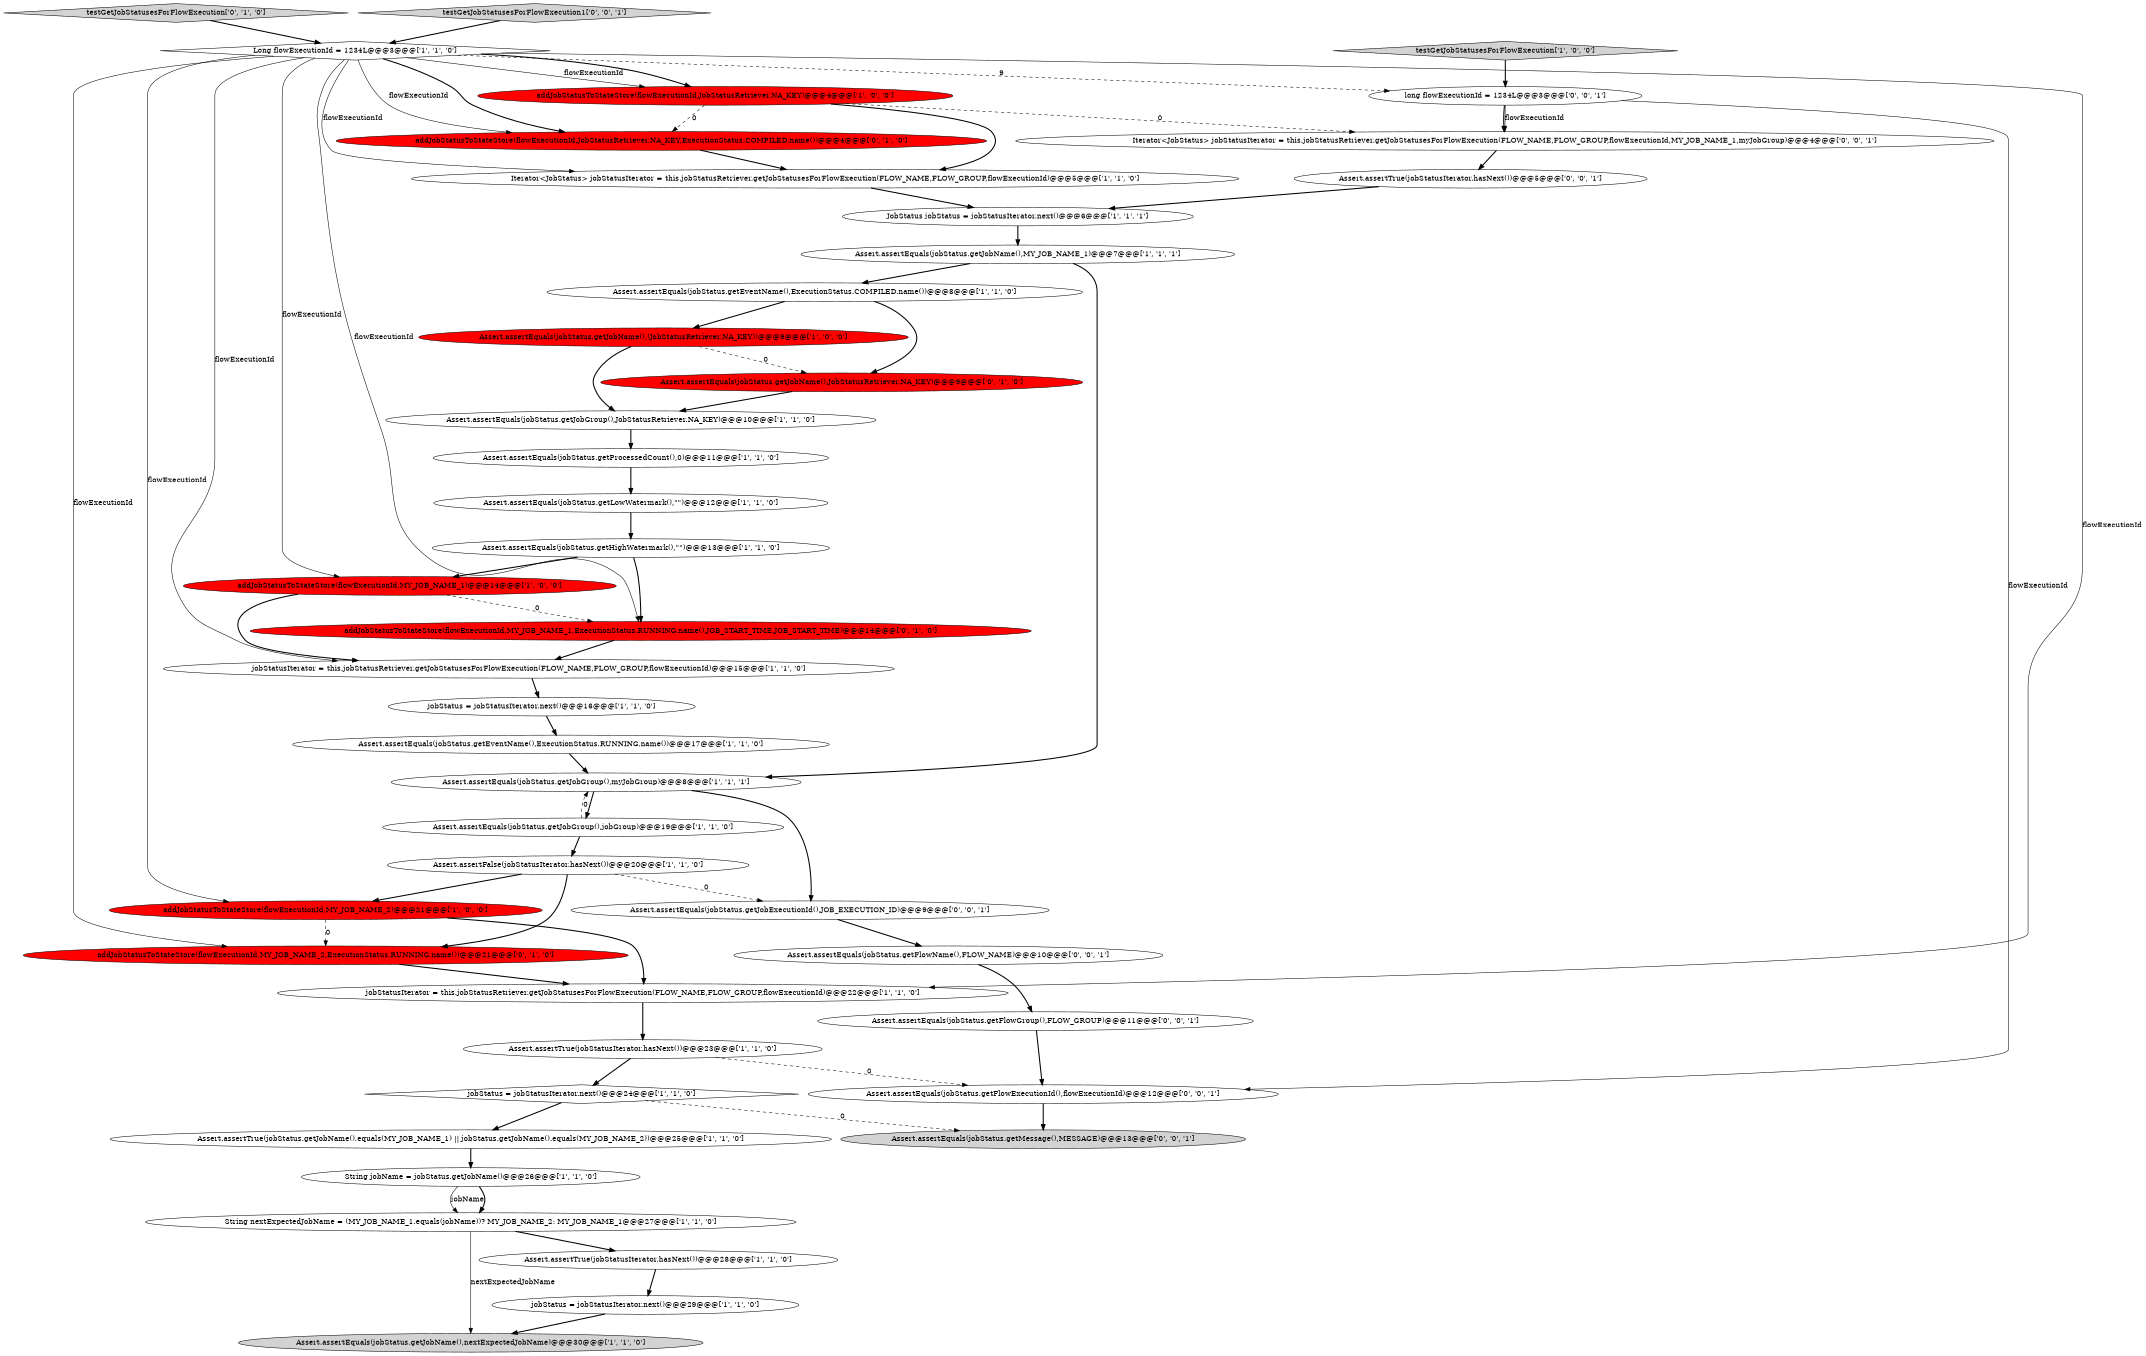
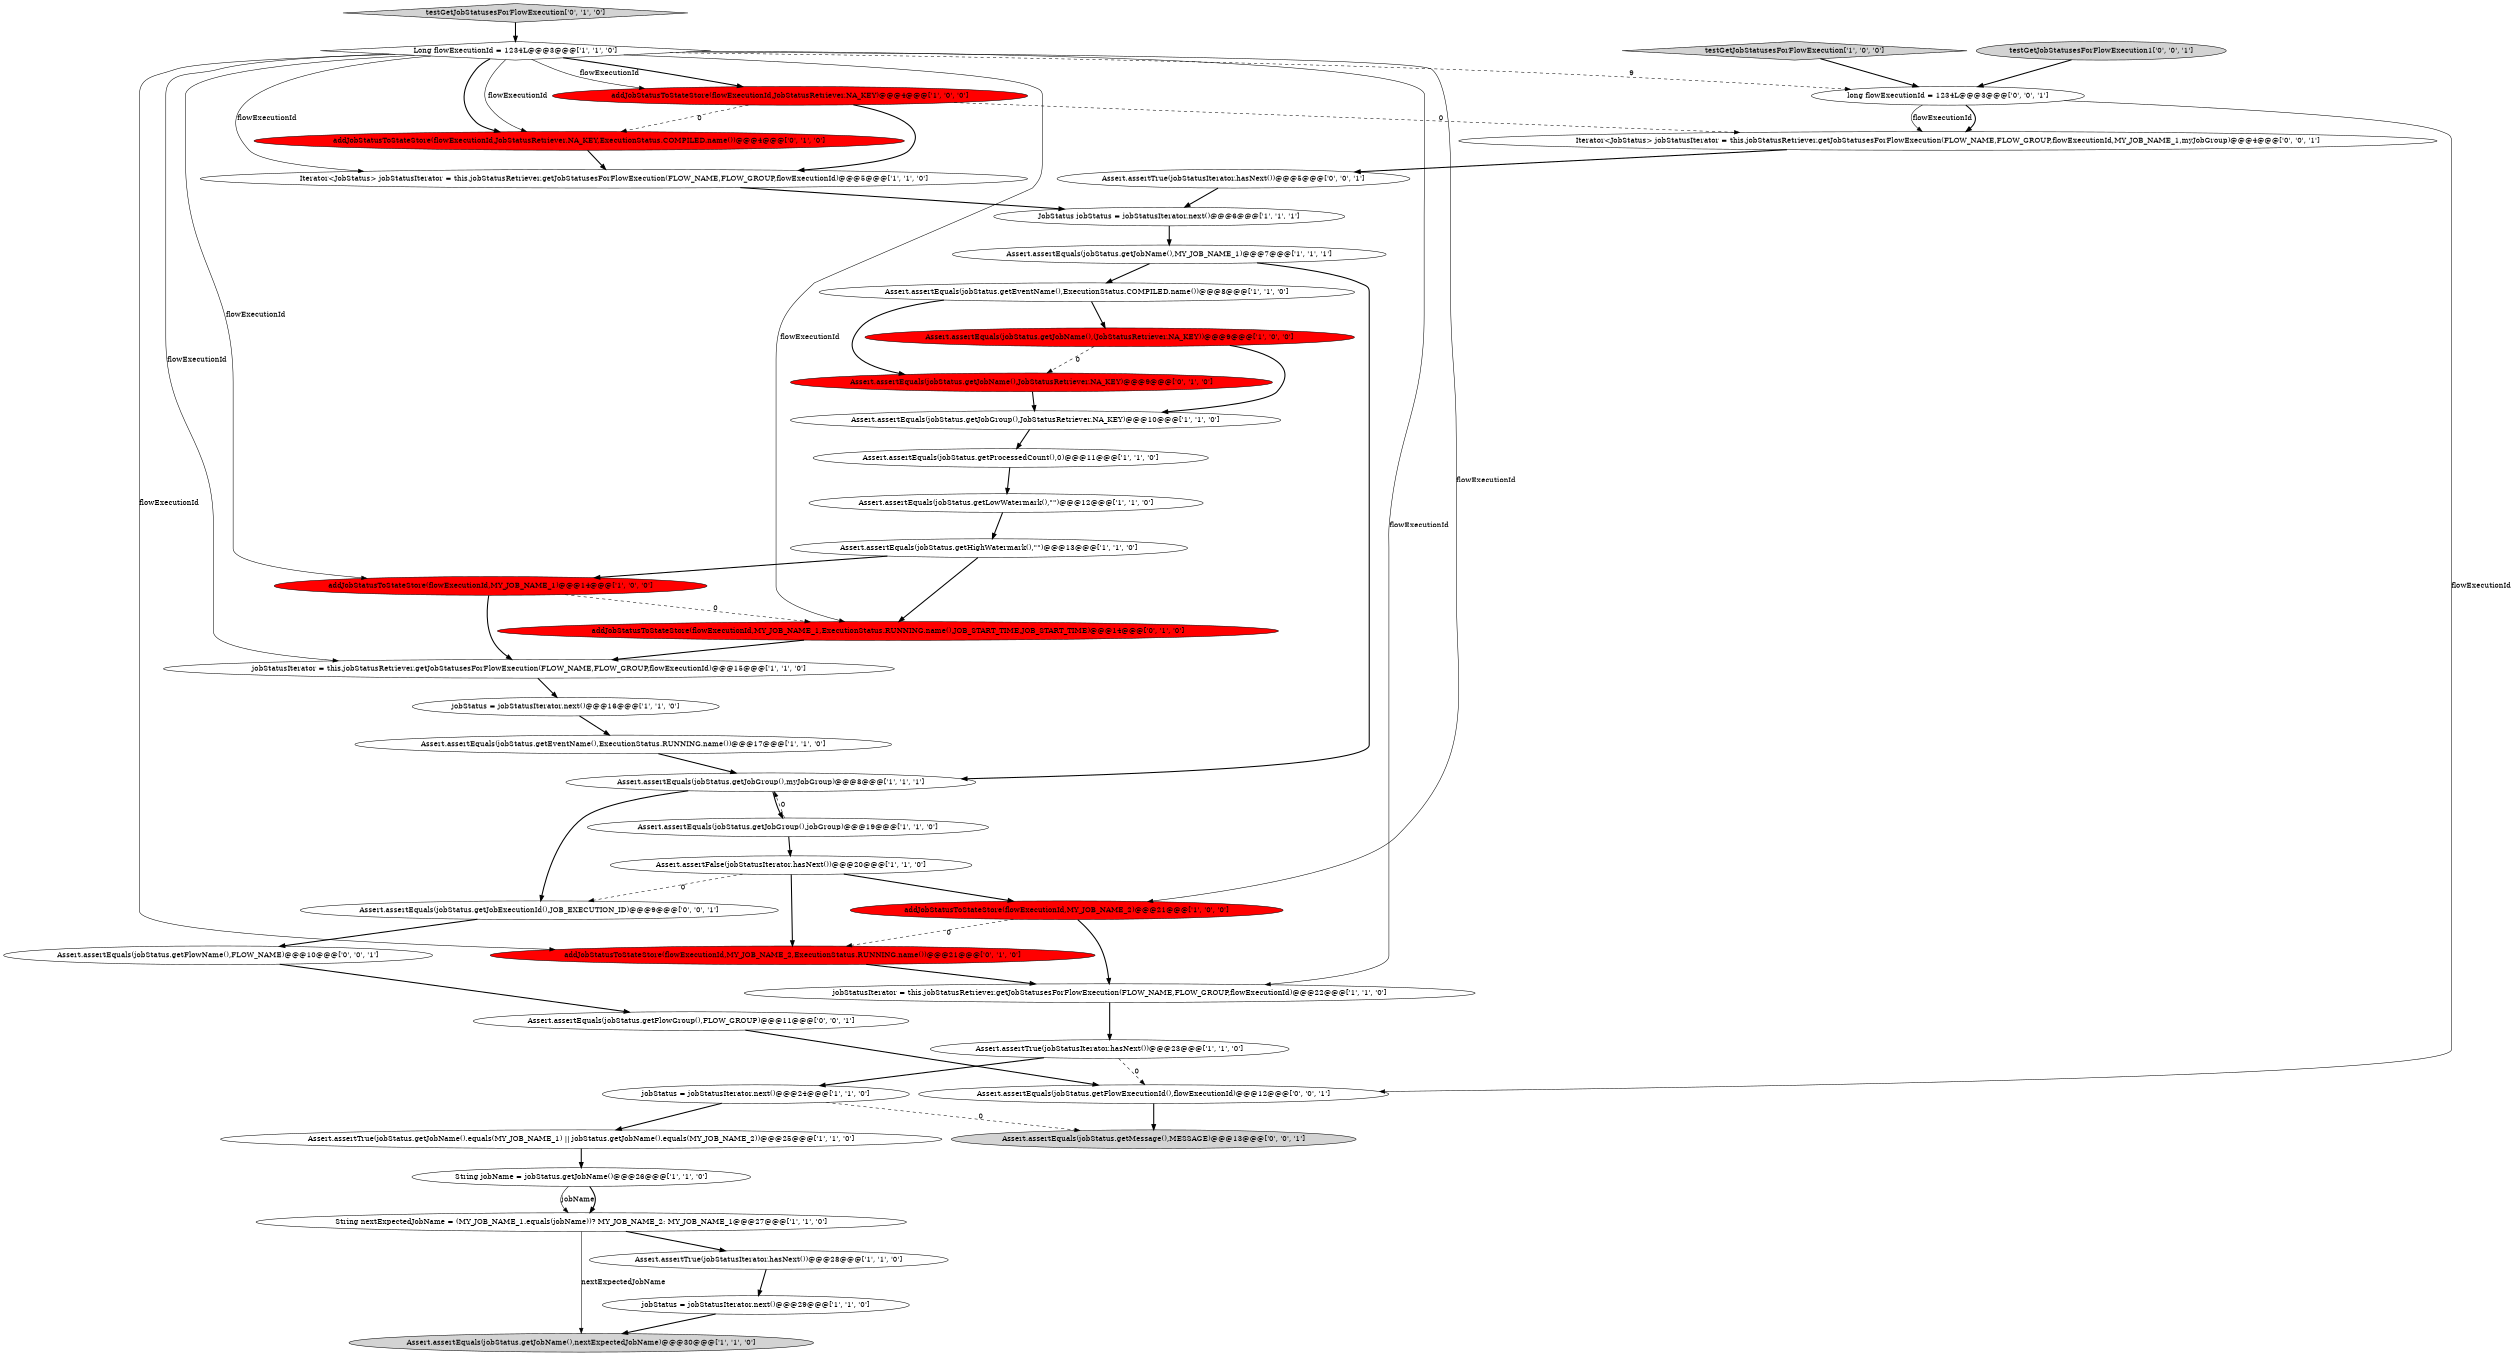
(534, 13) -> (2101, 51)
(448, 31) -> (2027, 73)
(582, 1094) -> (756, 1094)
